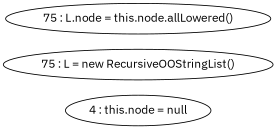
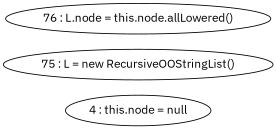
(138, 19) -> (138, 19)
